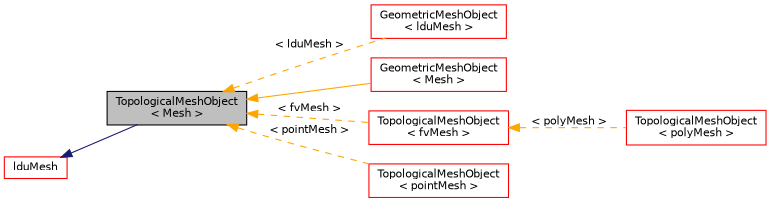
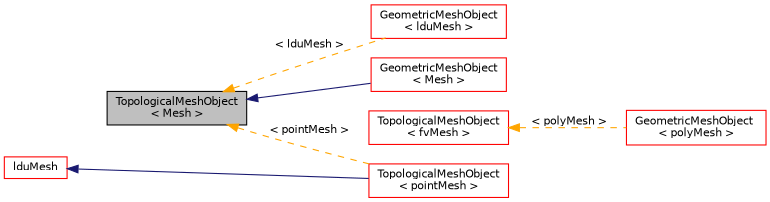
(314, 91) -> (314, 91)
(313, 118) -> none
(696, 128) -> (696, 128)
(104, 139) -> (224, 174)
